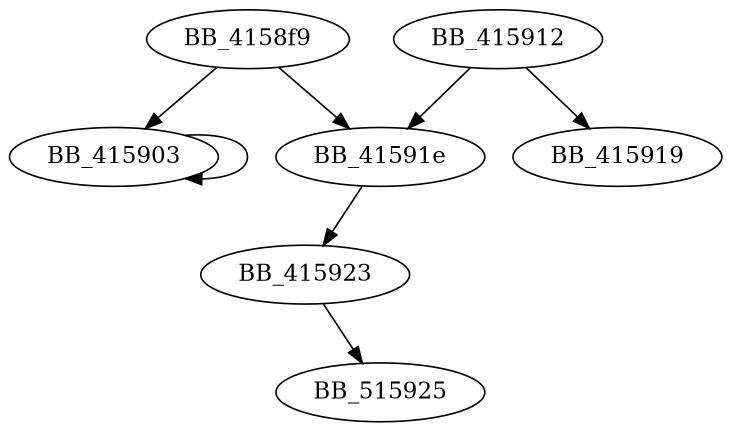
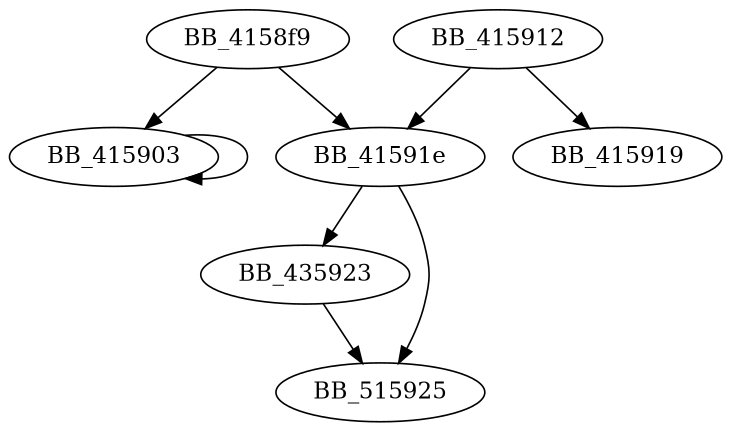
none -> (429, 266)
(305, 275) -> (305, 275)
